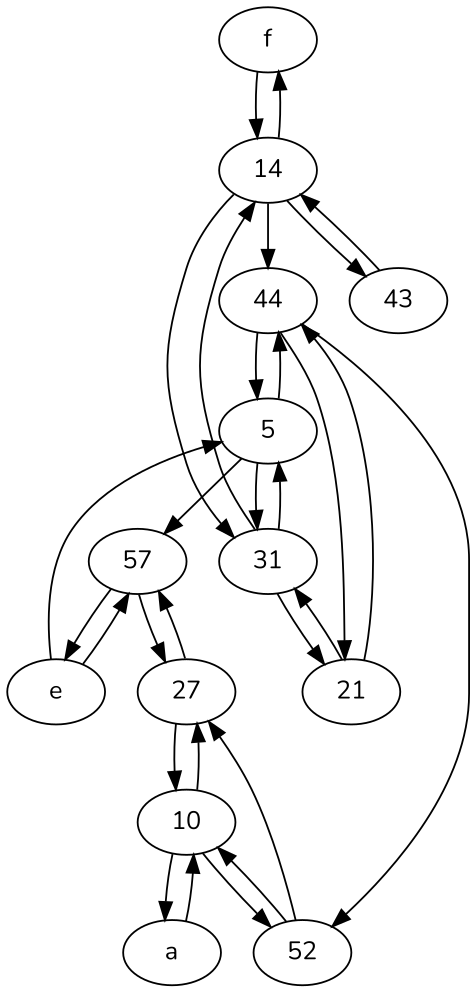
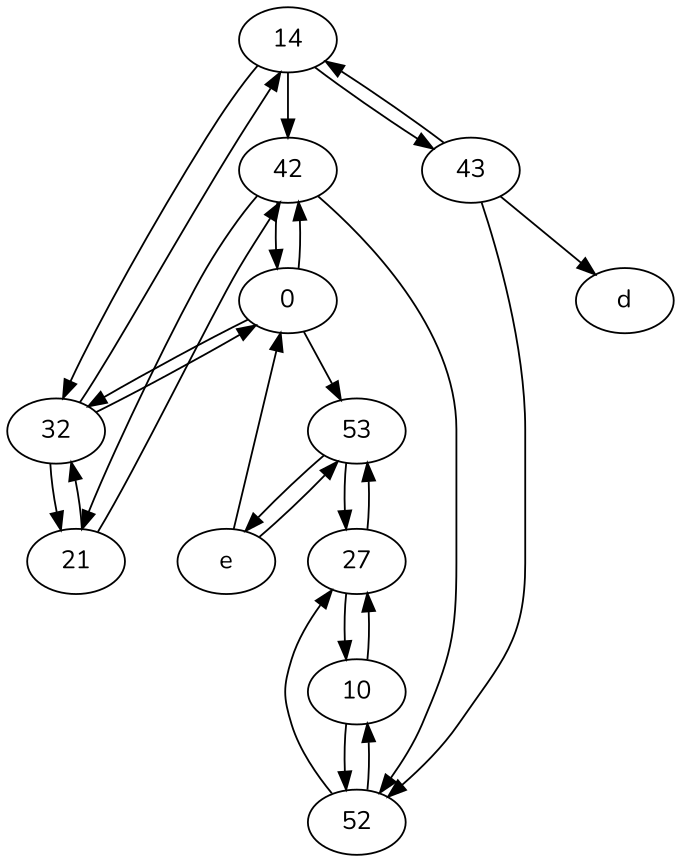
(268, 40) -> none
(268, 301) -> (288, 170)
none -> (625, 301)
(268, 431) -> (288, 301)
none -> (525, 511)
(138, 561) -> (357, 431)
(268, 561) -> (56, 431)
(172, 953) -> none
